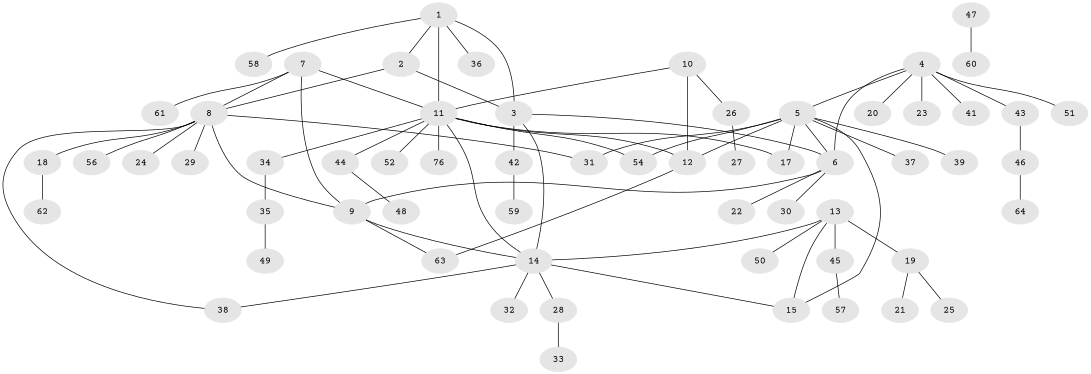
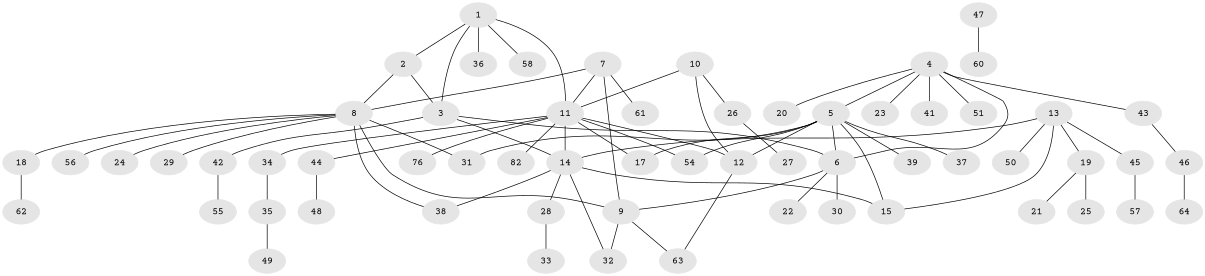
(390, 163) -> (516, 163)
(514, 212) -> (218, 212)
(440, 242) -> (615, 236)
